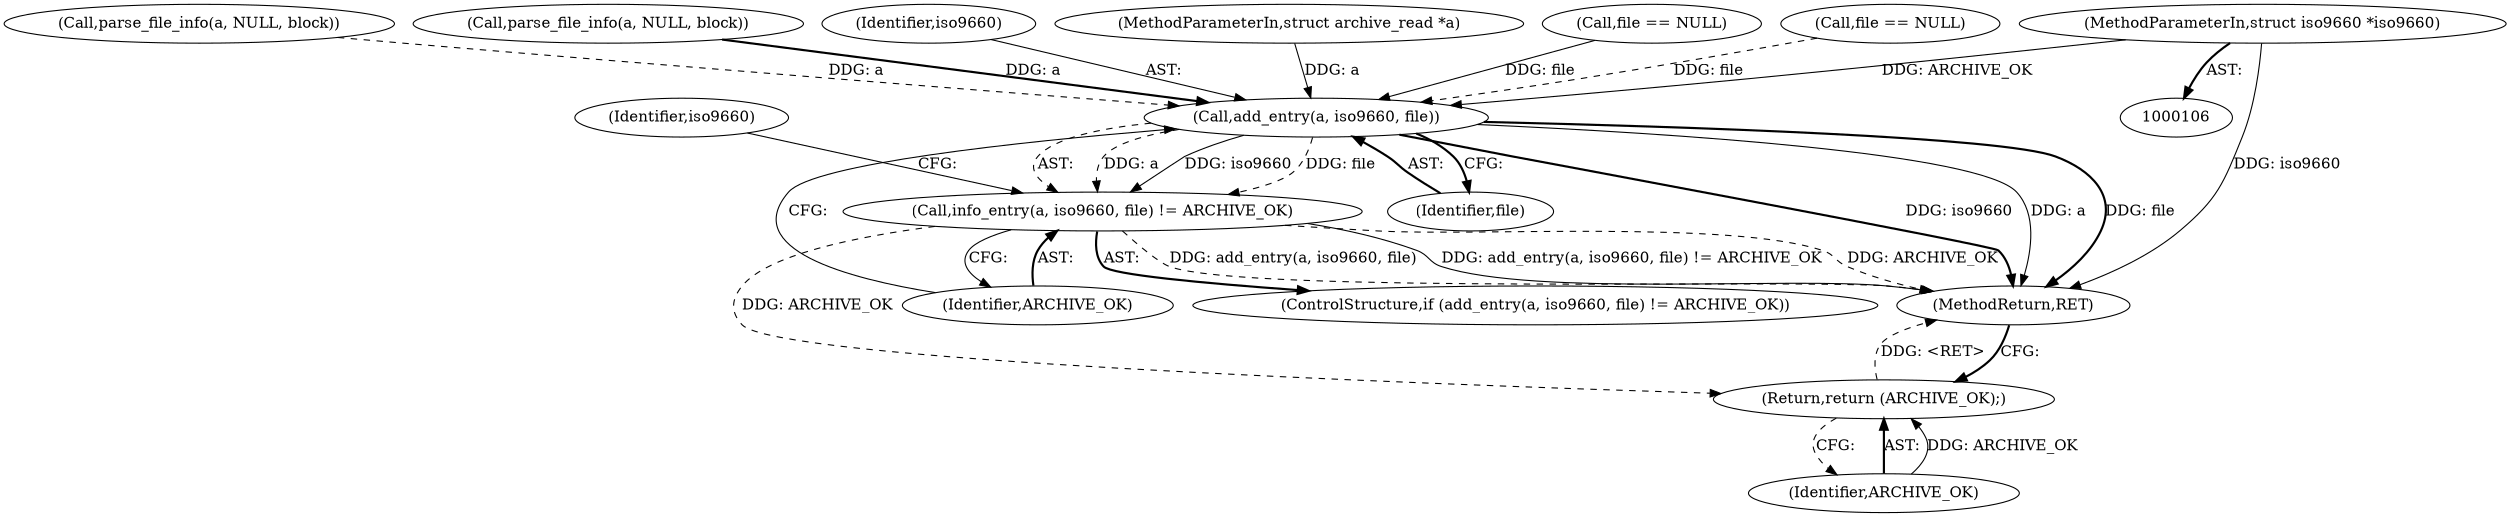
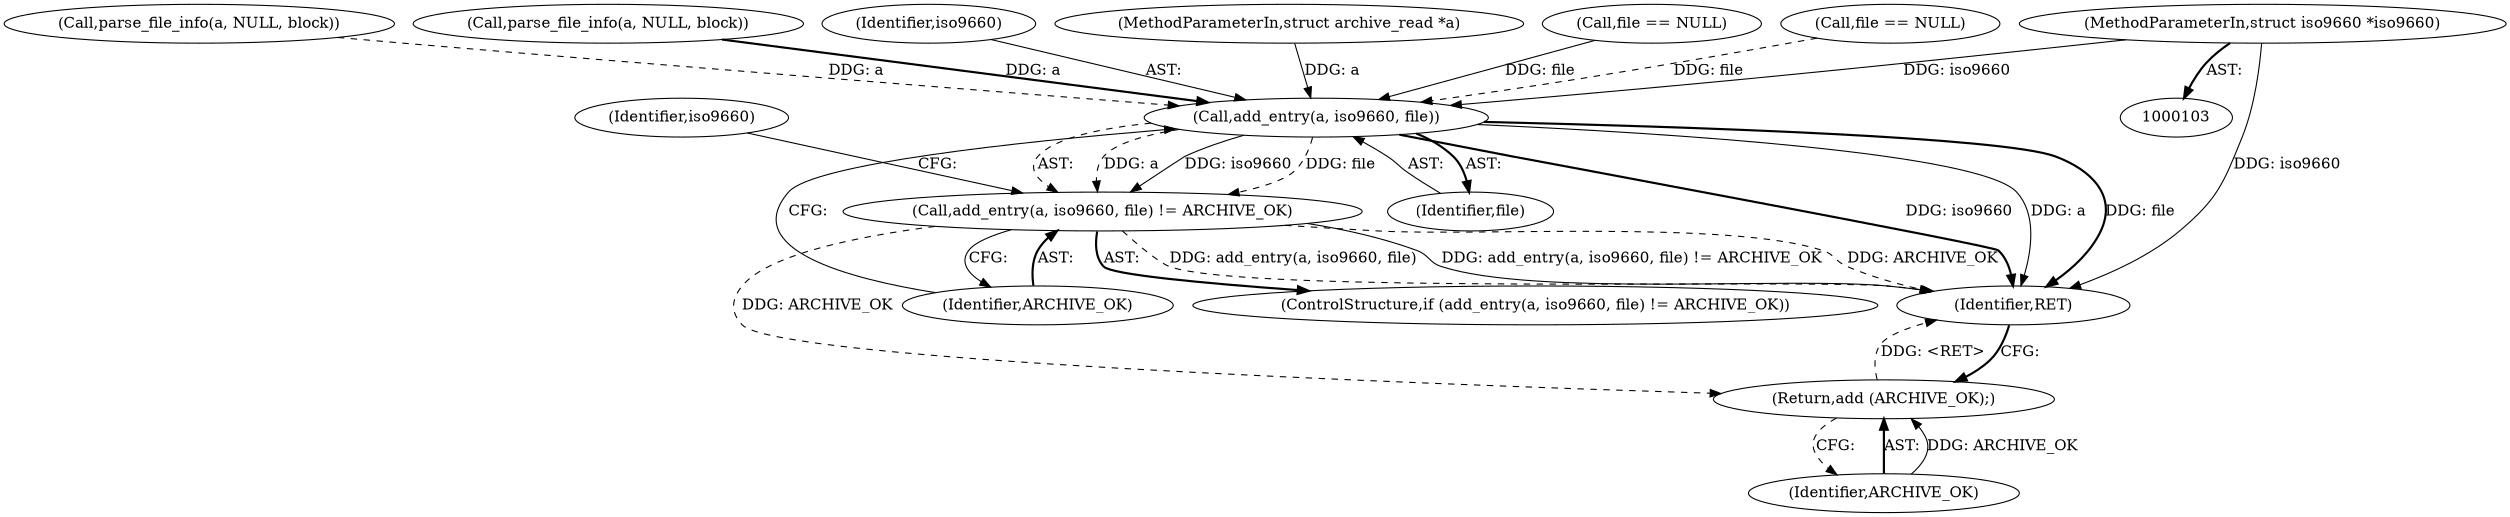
(1957, 71) -> (1957, 71)
(2176, 118) -> (2176, 118)
(1486, 165) -> (1486, 165)
(1402, 168) -> (1402, 168)
(1103, 212) -> (1103, 212)
(2013, 305) -> (2013, 305)
(1884, 399) -> (1884, 399)
